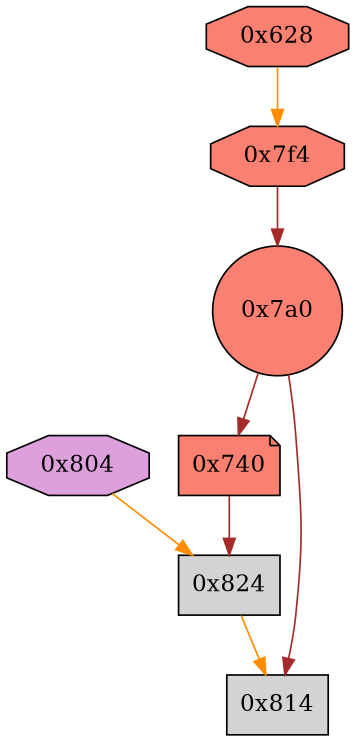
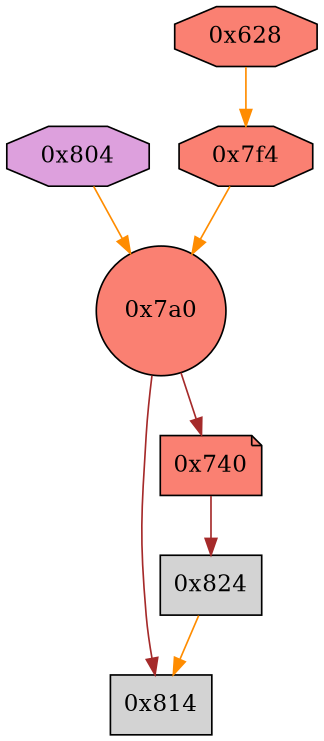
(277, 208) -> (215, 213)
(145, 519) -> (108, 213)
